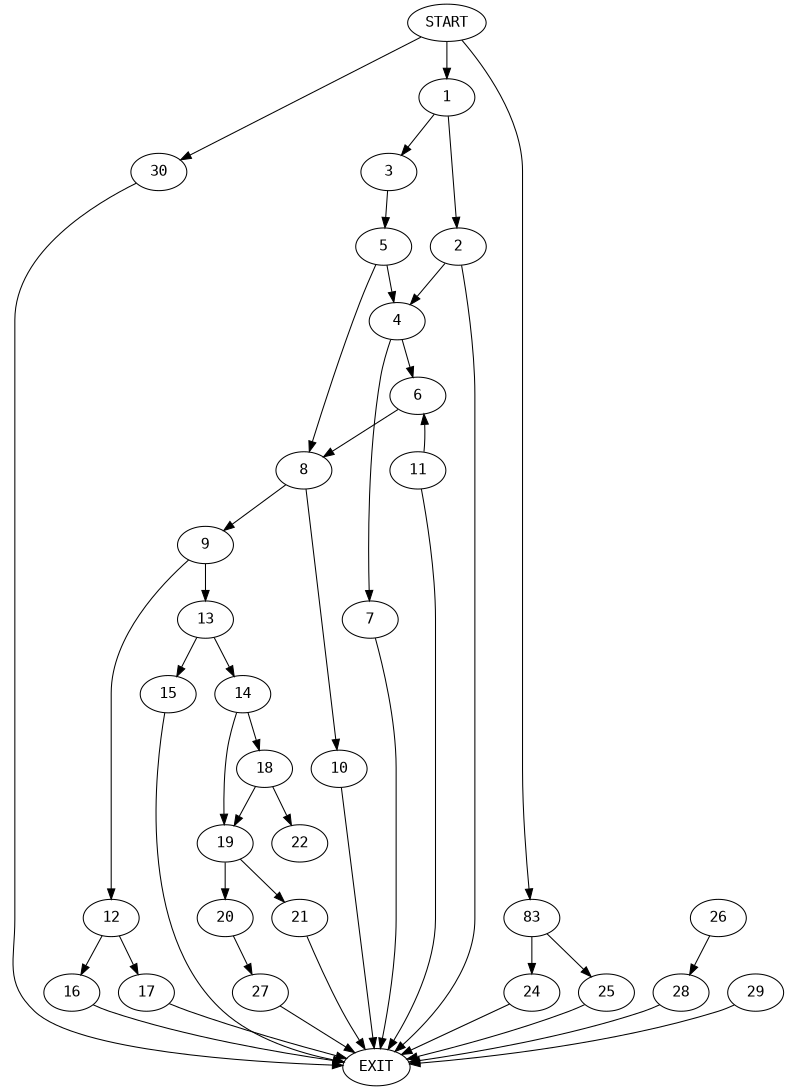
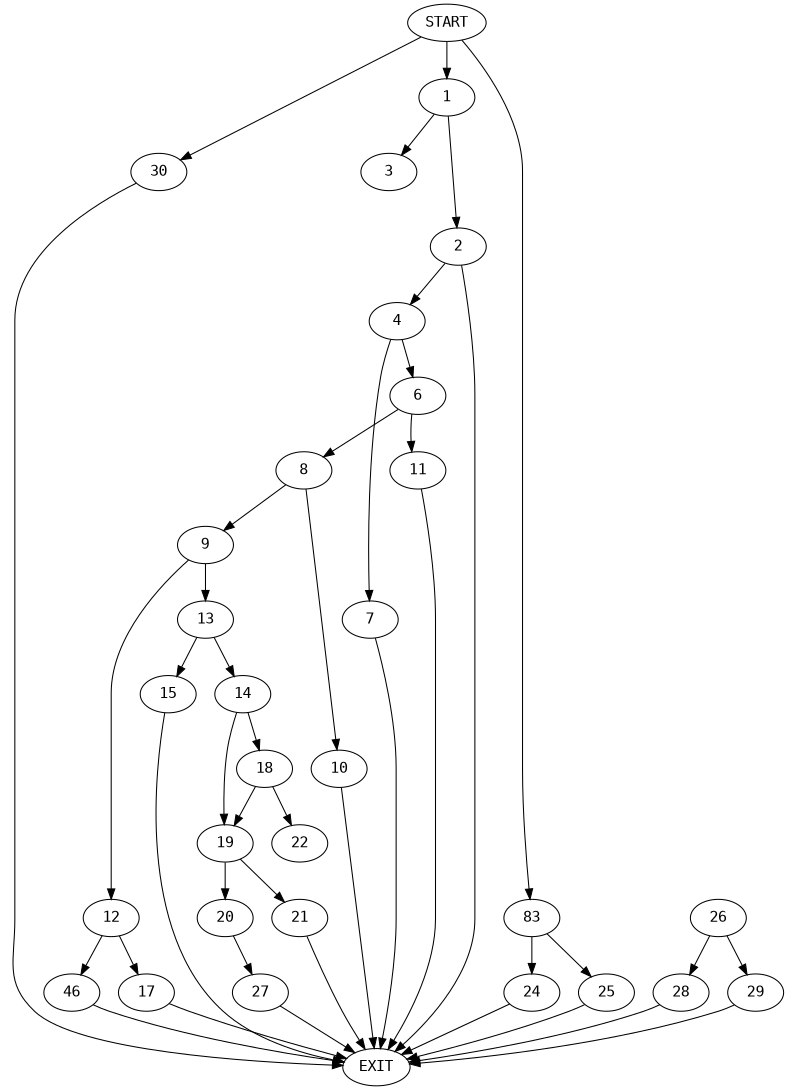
(384, 247) -> none
(425, 438) -> (411, 428)
none -> (735, 951)
(72, 993) -> (72, 993)
